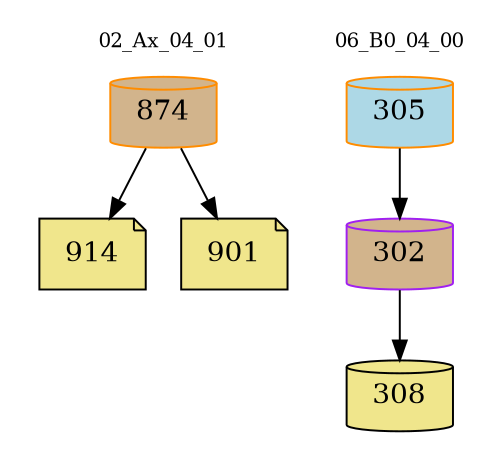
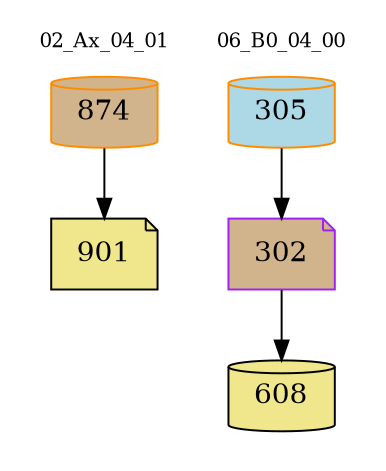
(93, 254) -> none
(400, 254) -> (282, 254)
(400, 396) -> (282, 396)
